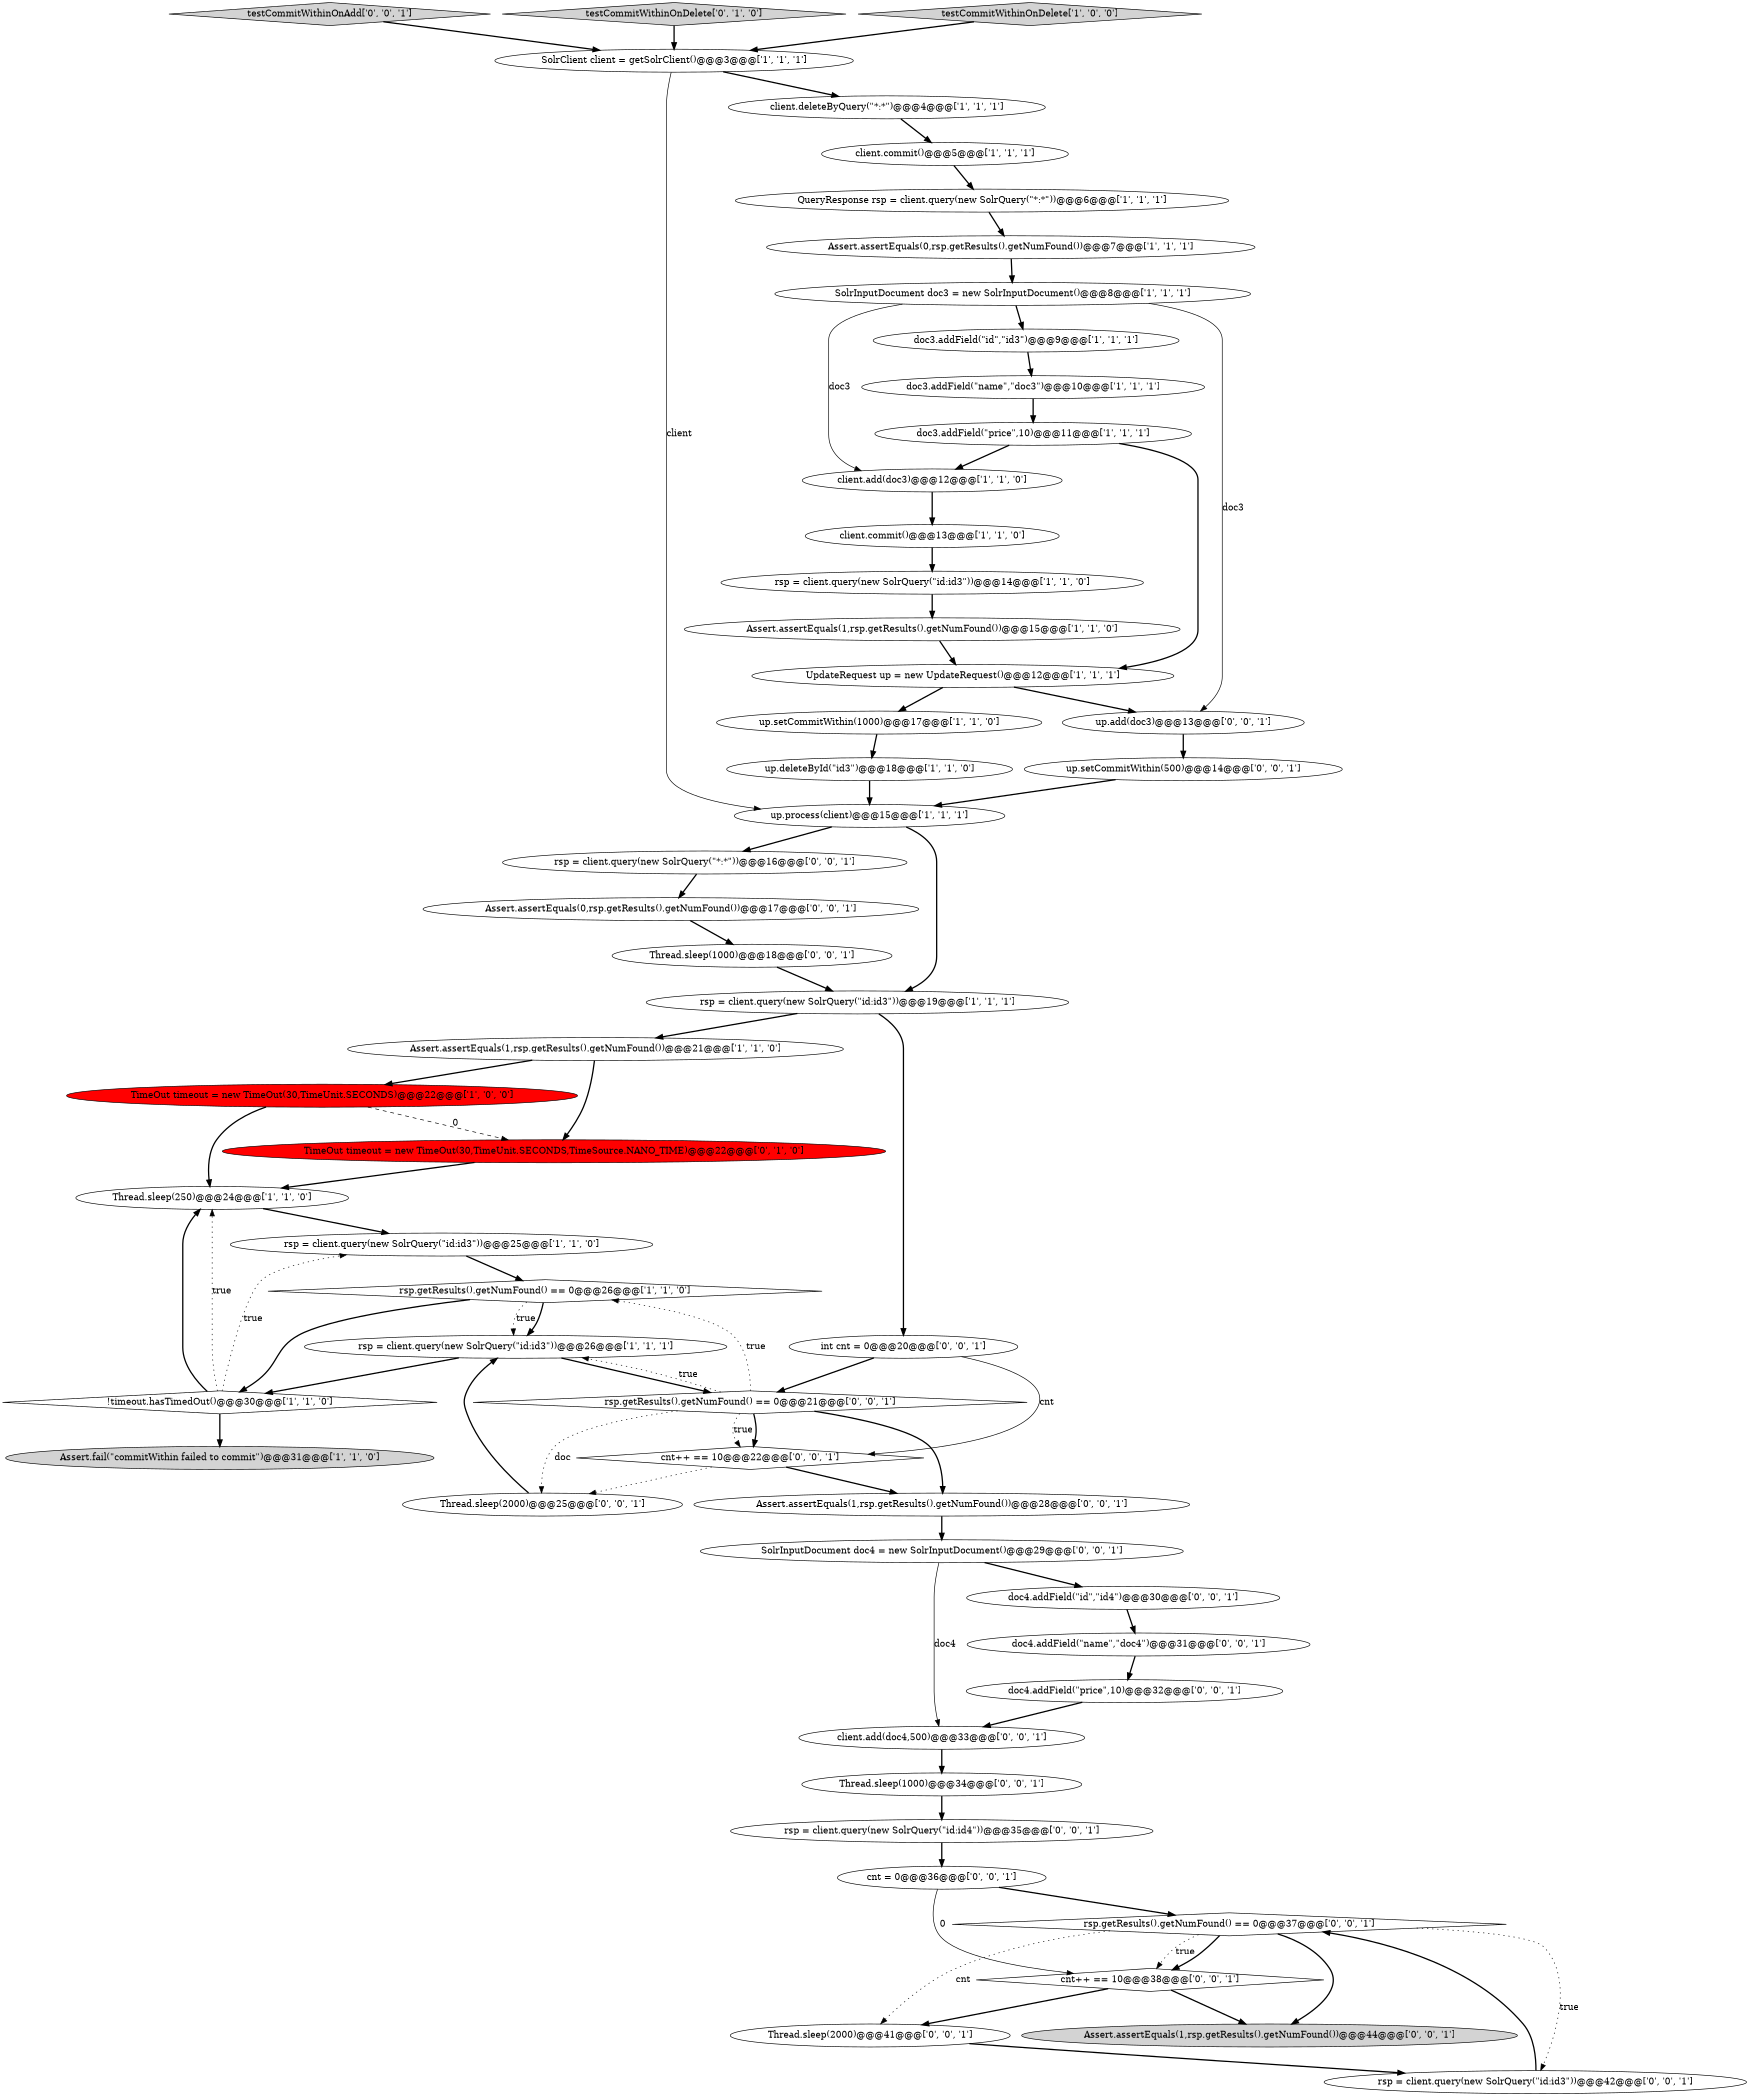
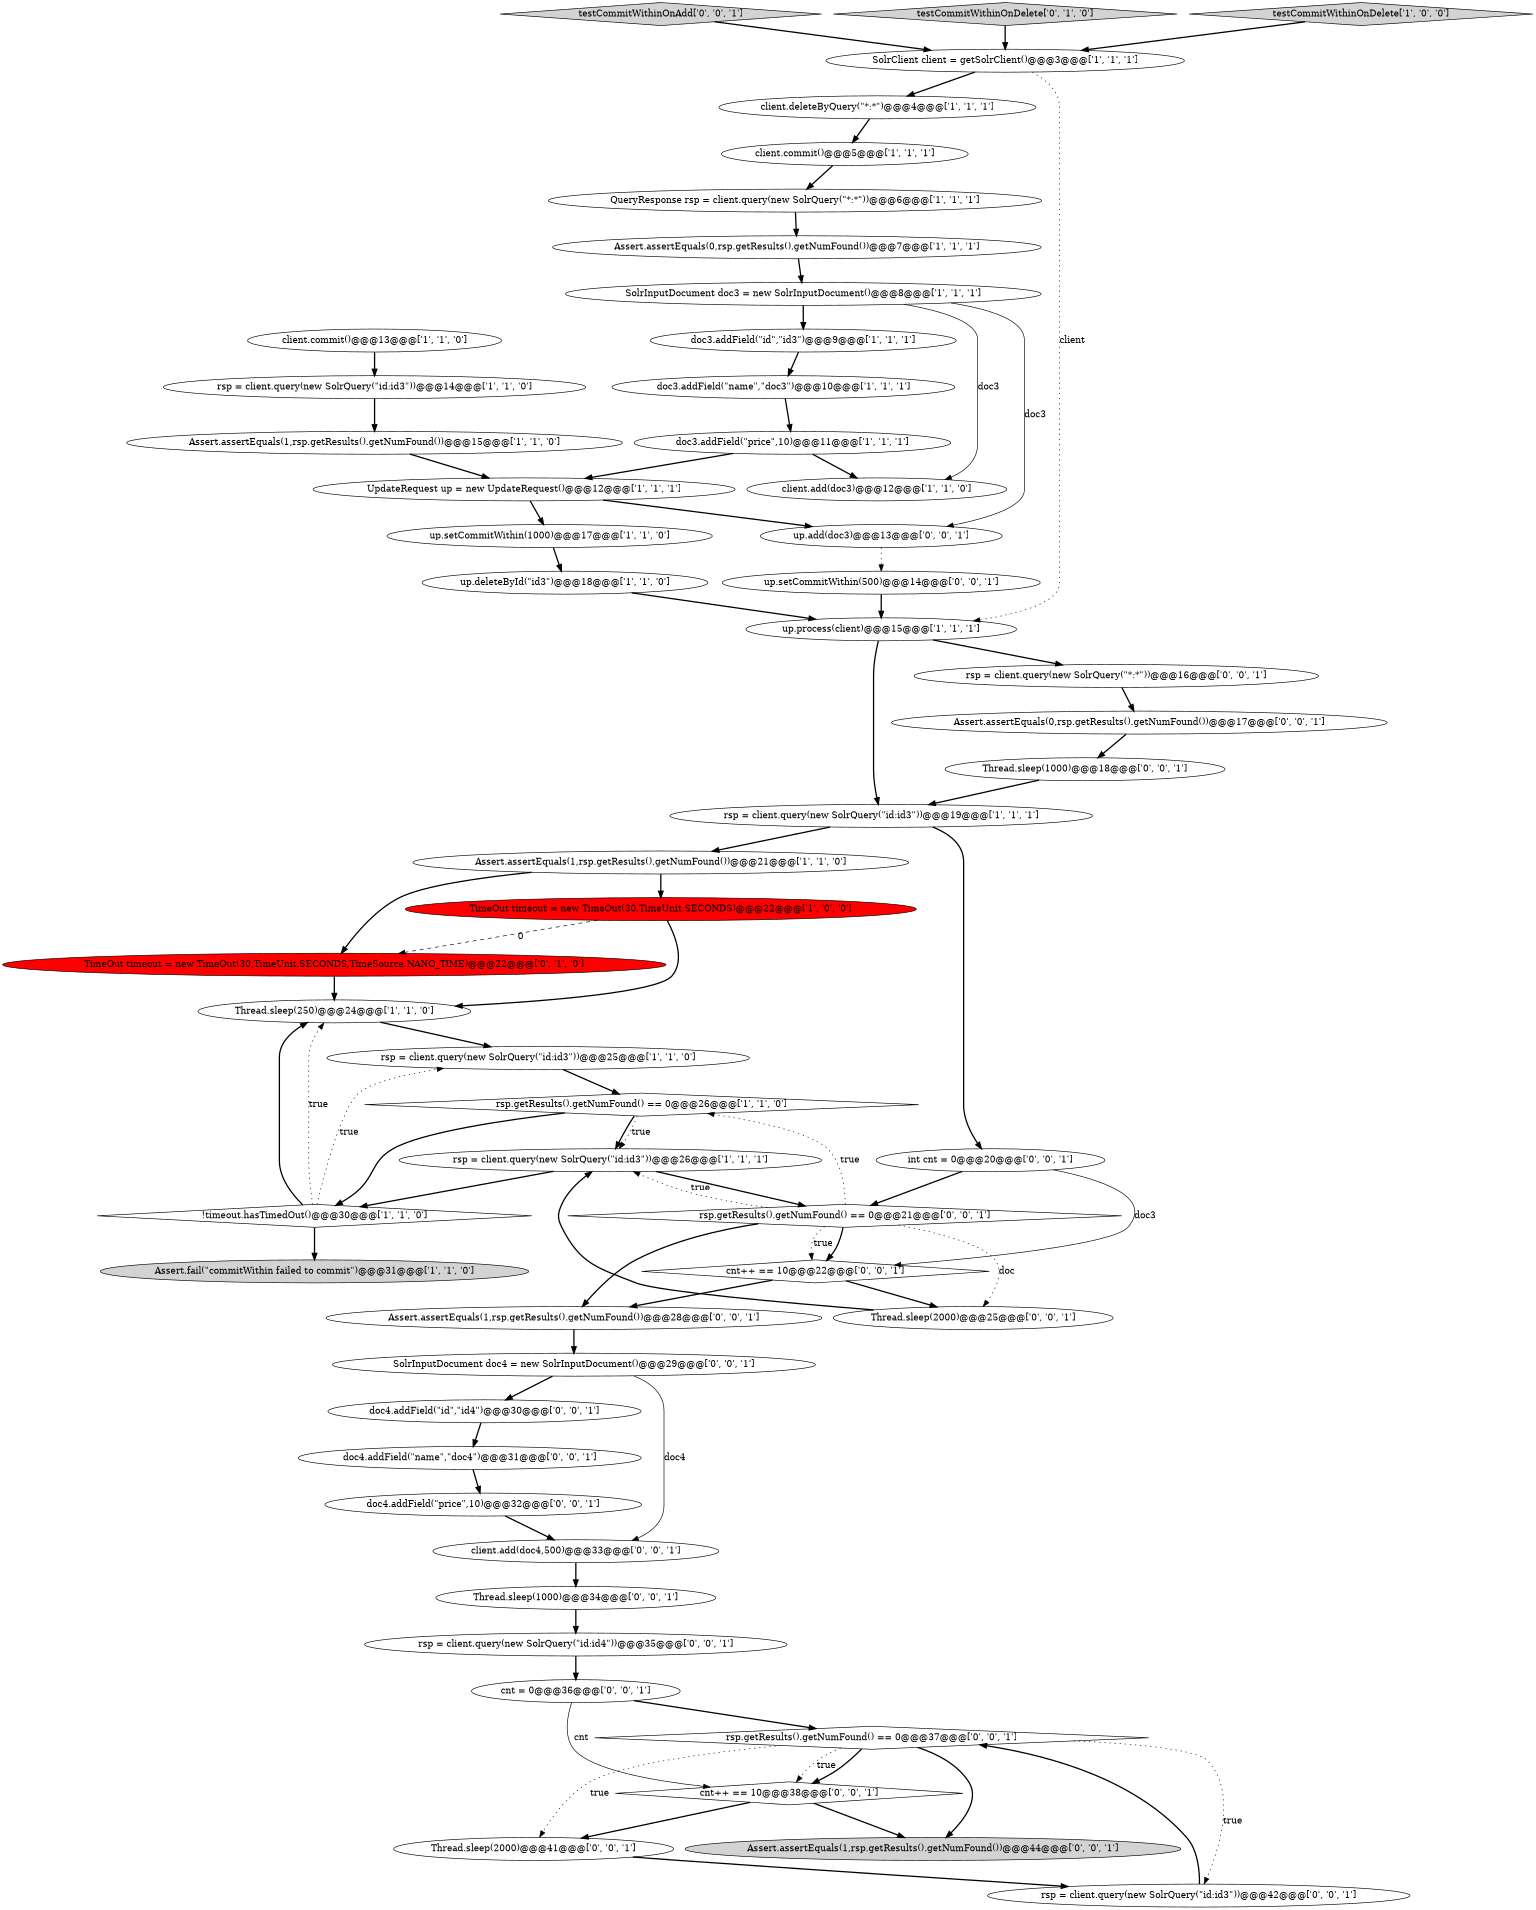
(666, 471) -> (1059, 368)
(932, 505) -> none
(1183, 743) -> (881, 556)
(1047, 1402) -> (1145, 1216)
(654, 1480) -> (888, 1293)
(943, 1924) -> (581, 1738)
(963, 1980) -> (600, 1793)
